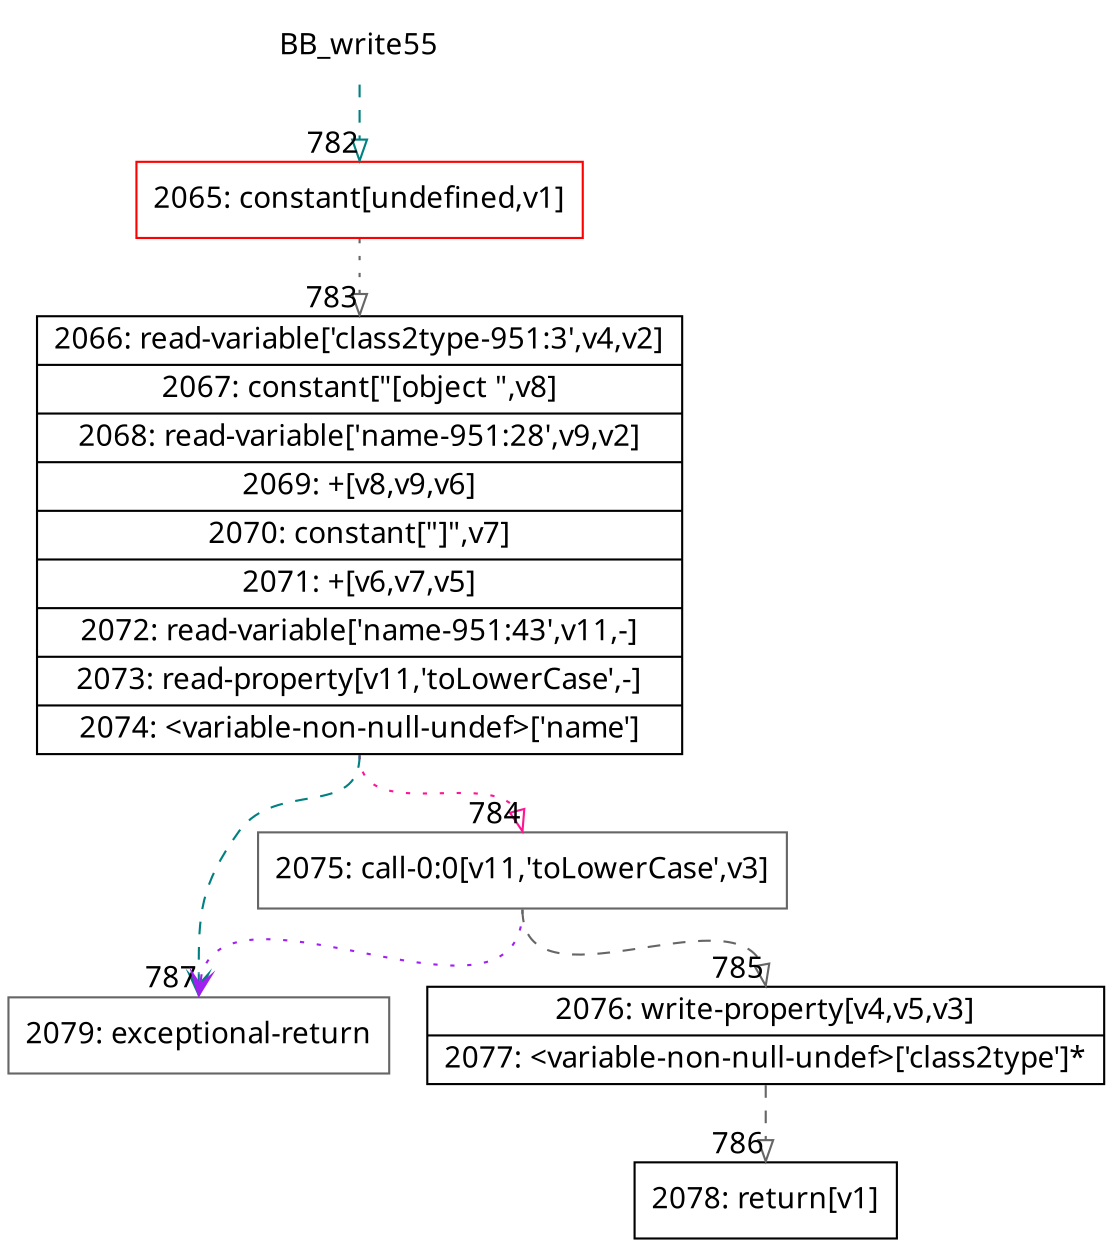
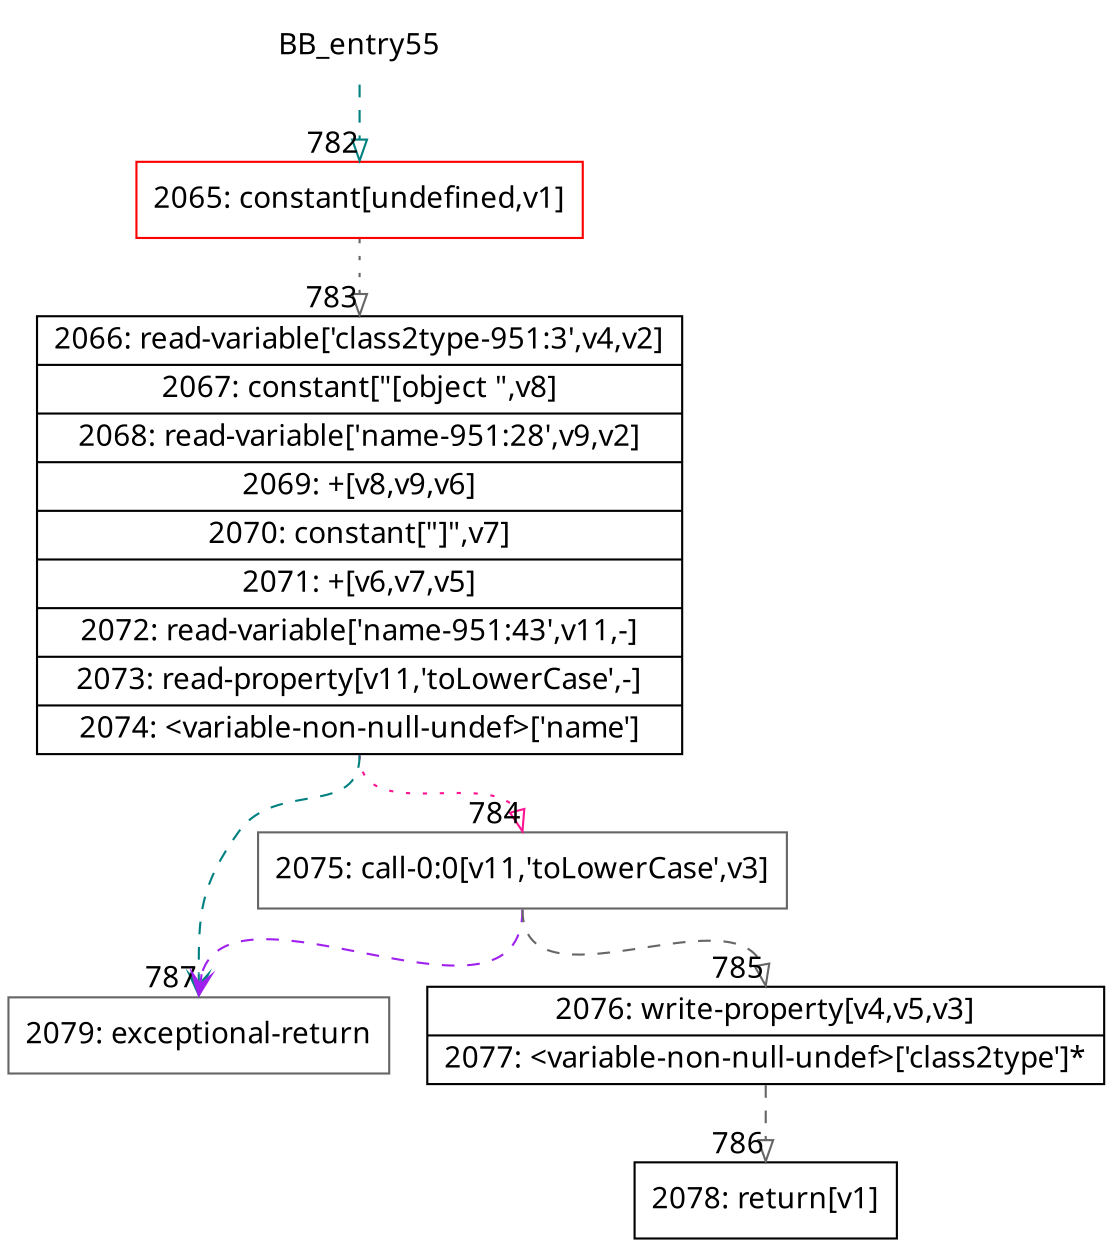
(360, 47) -> (360, 47)
(371, 954) -> (371, 954)
